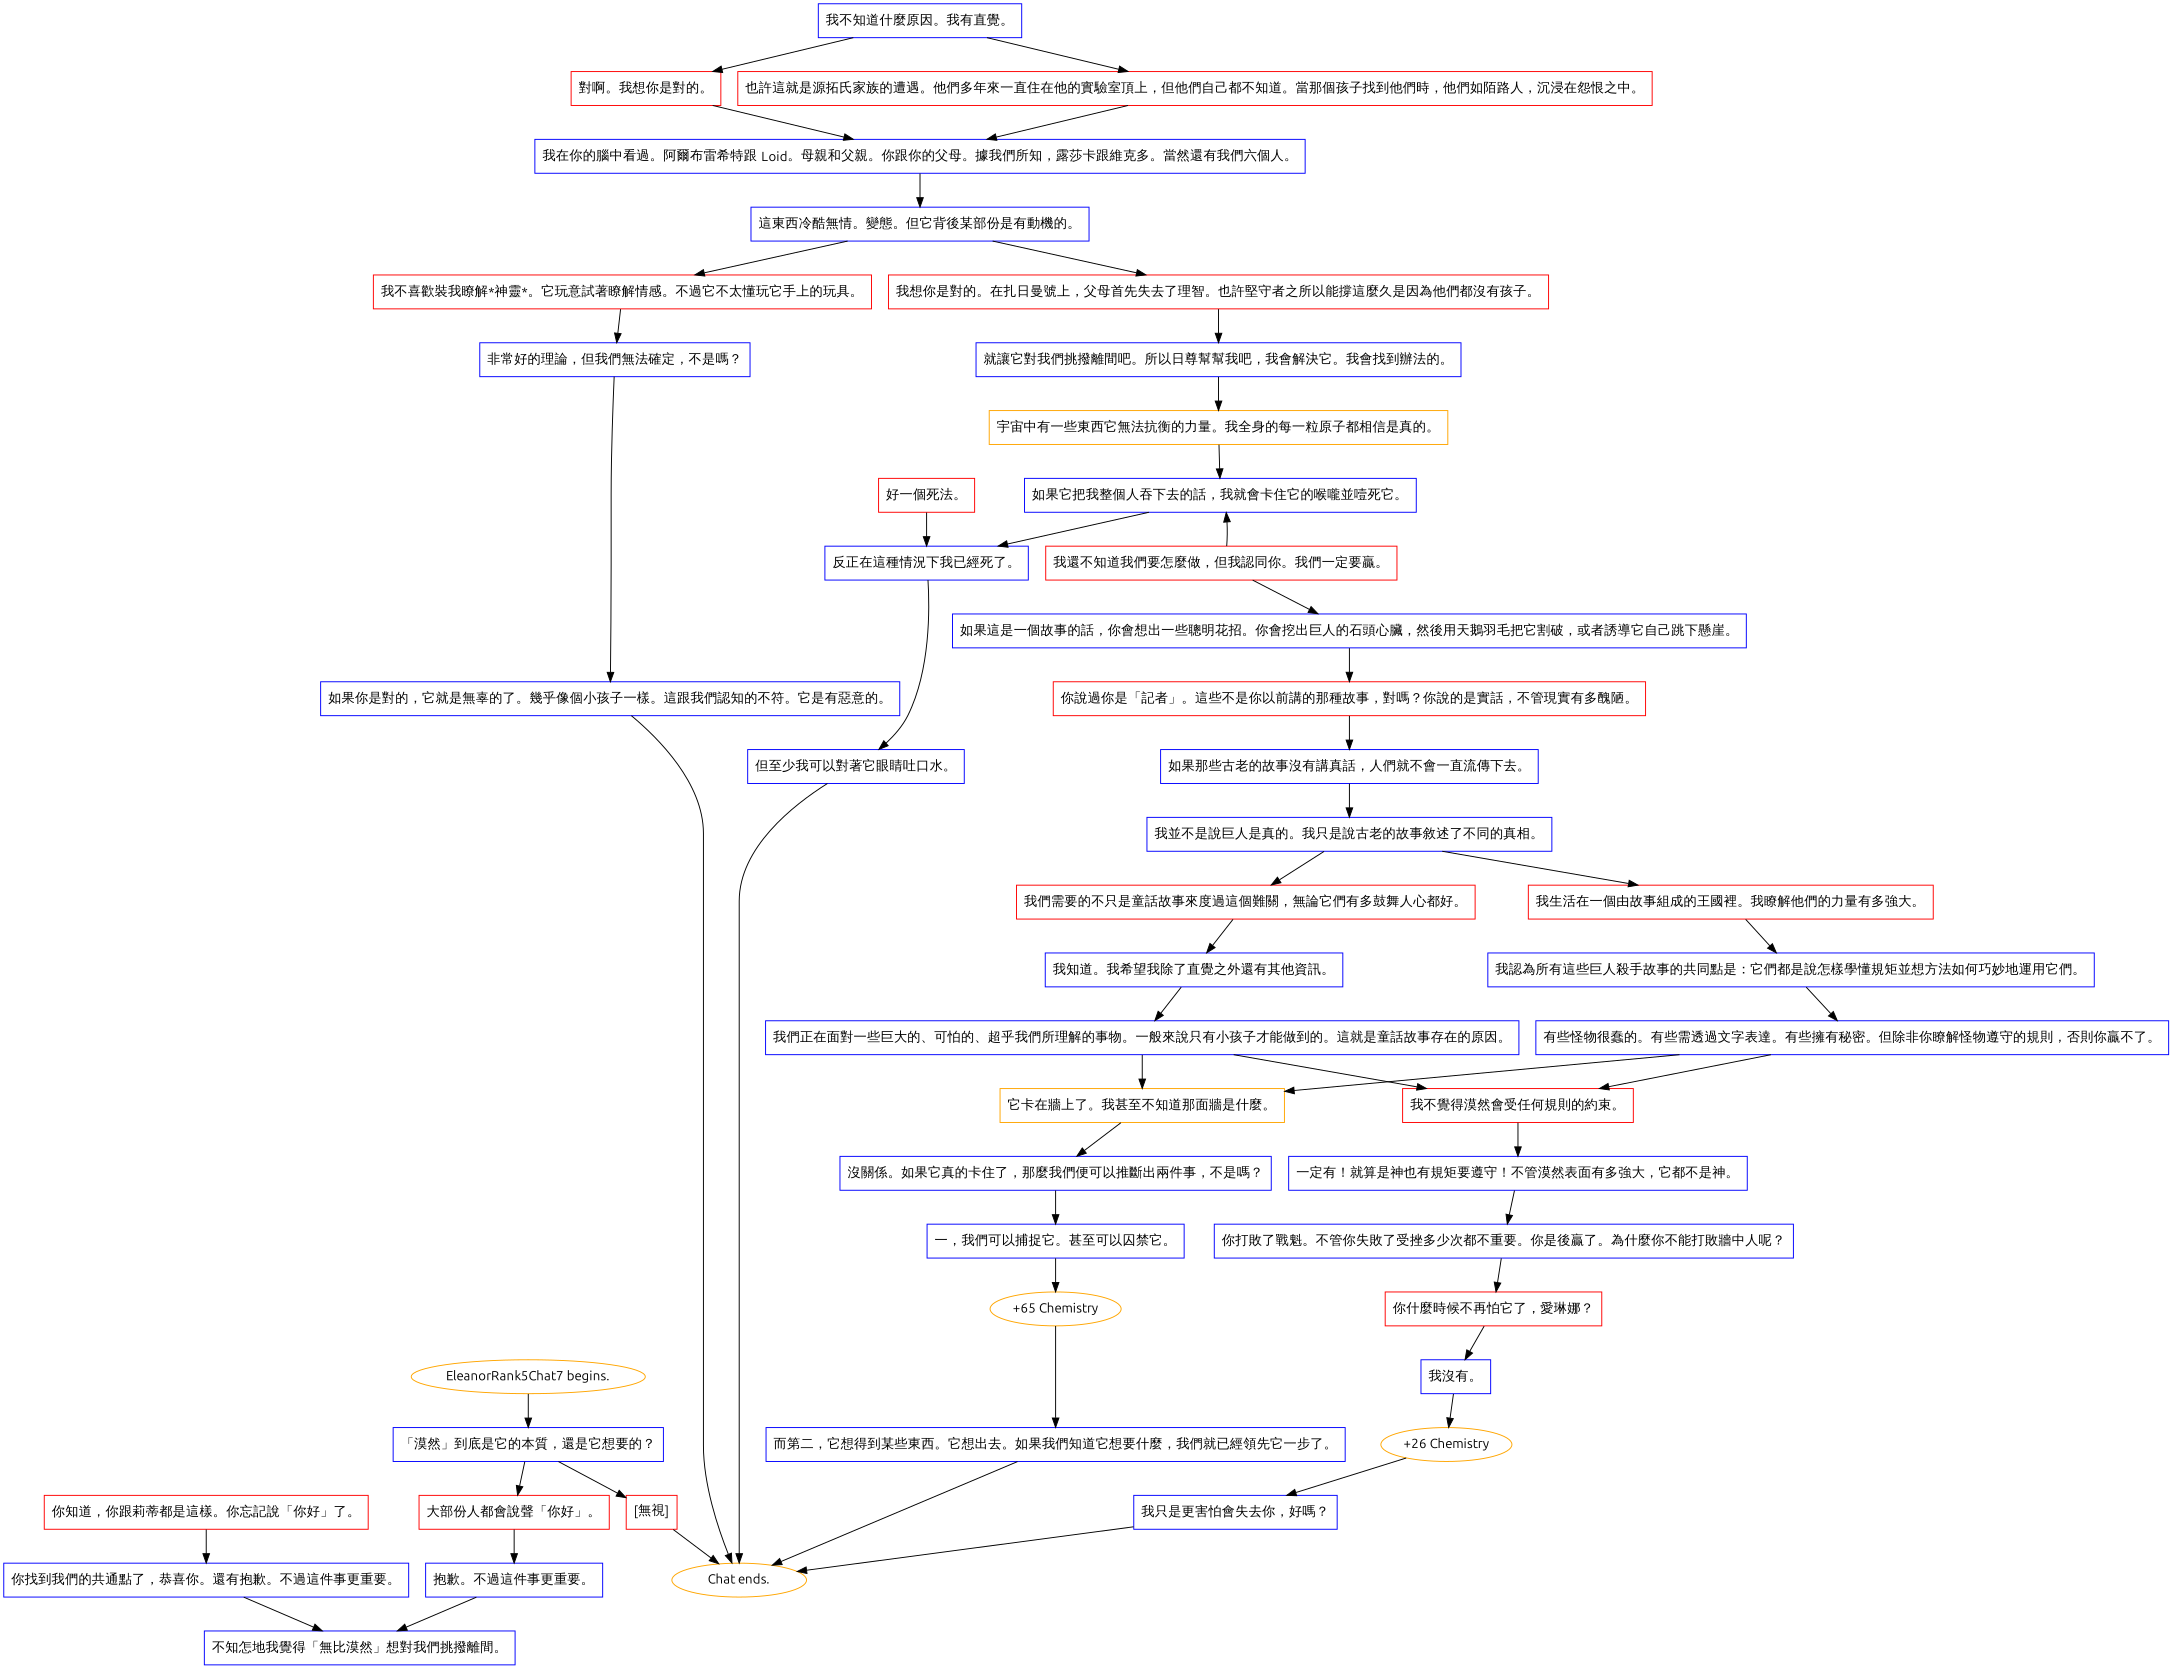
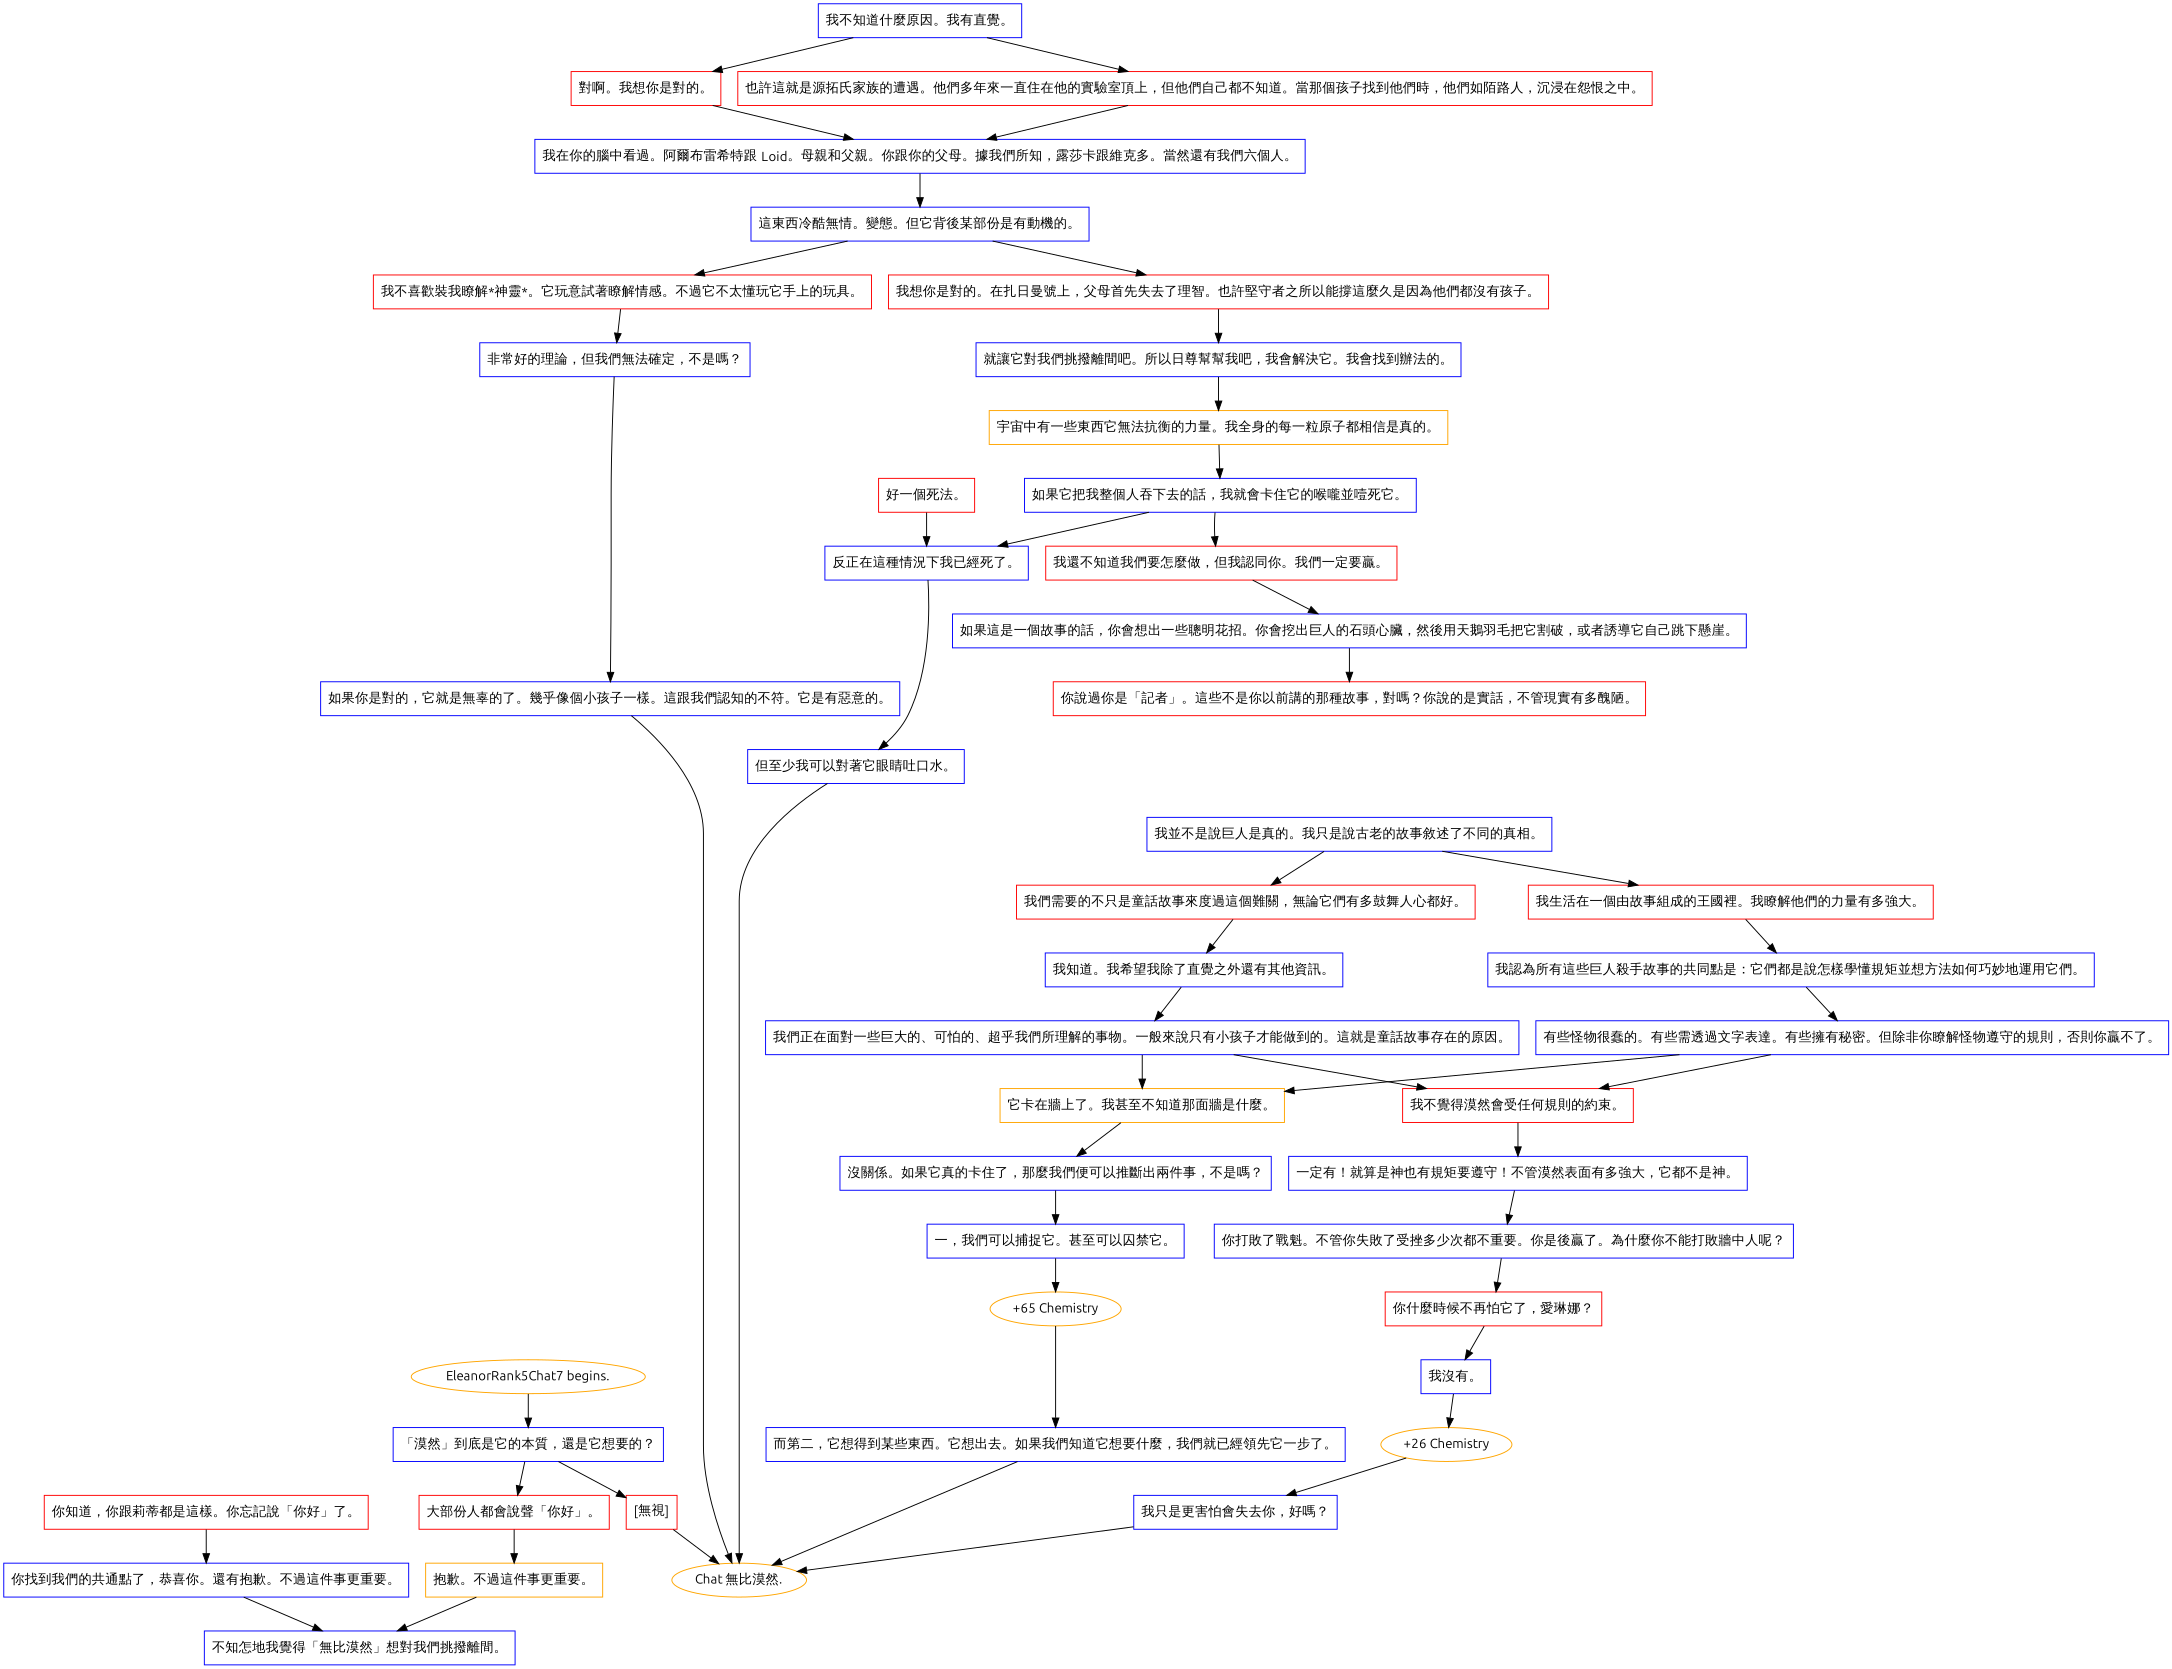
(1227, 534) -> (1215, 525)
(1349, 767) -> none
(514, 1580) -> (514, 1580)
(739, 1580) -> (739, 1580)
